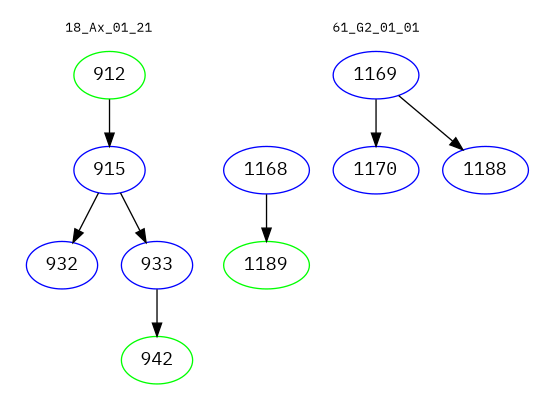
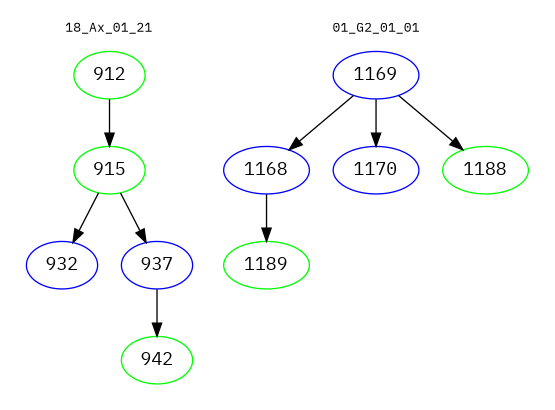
(377, 28) -> (377, 28)
none -> (326, 118)
(110, 170) -> (110, 170)
(486, 170) -> (486, 170)
(157, 265) -> (157, 265)
